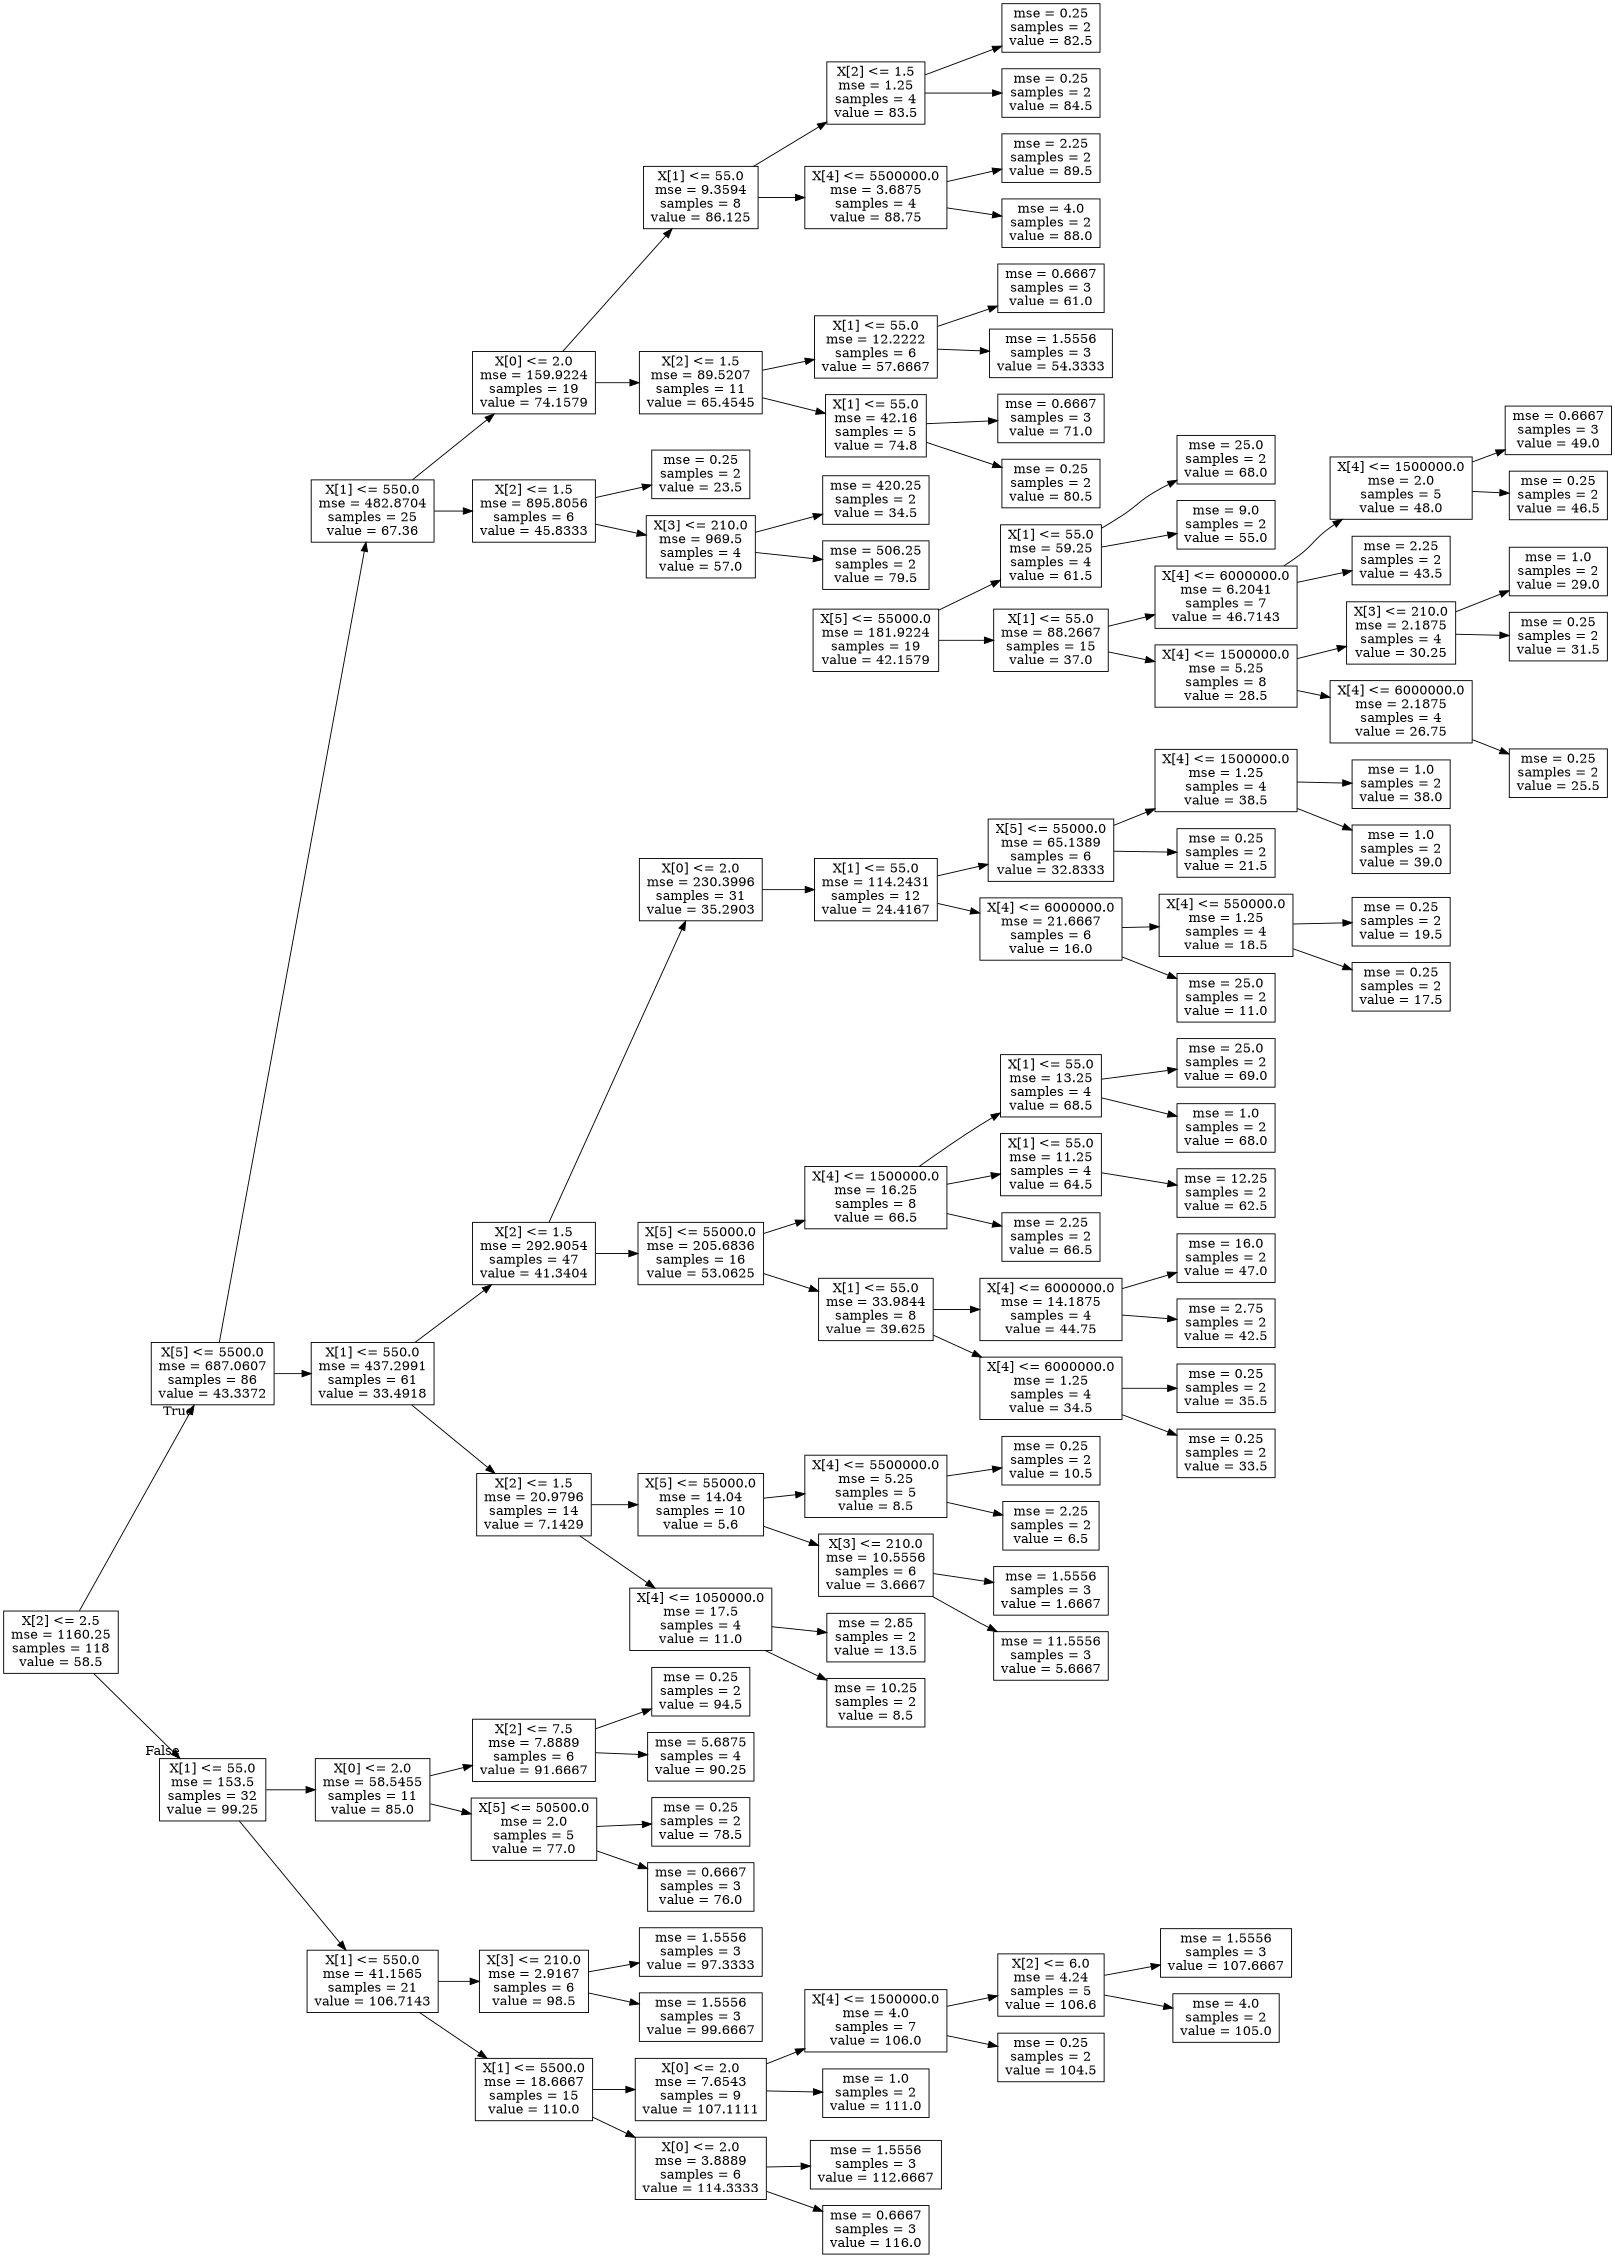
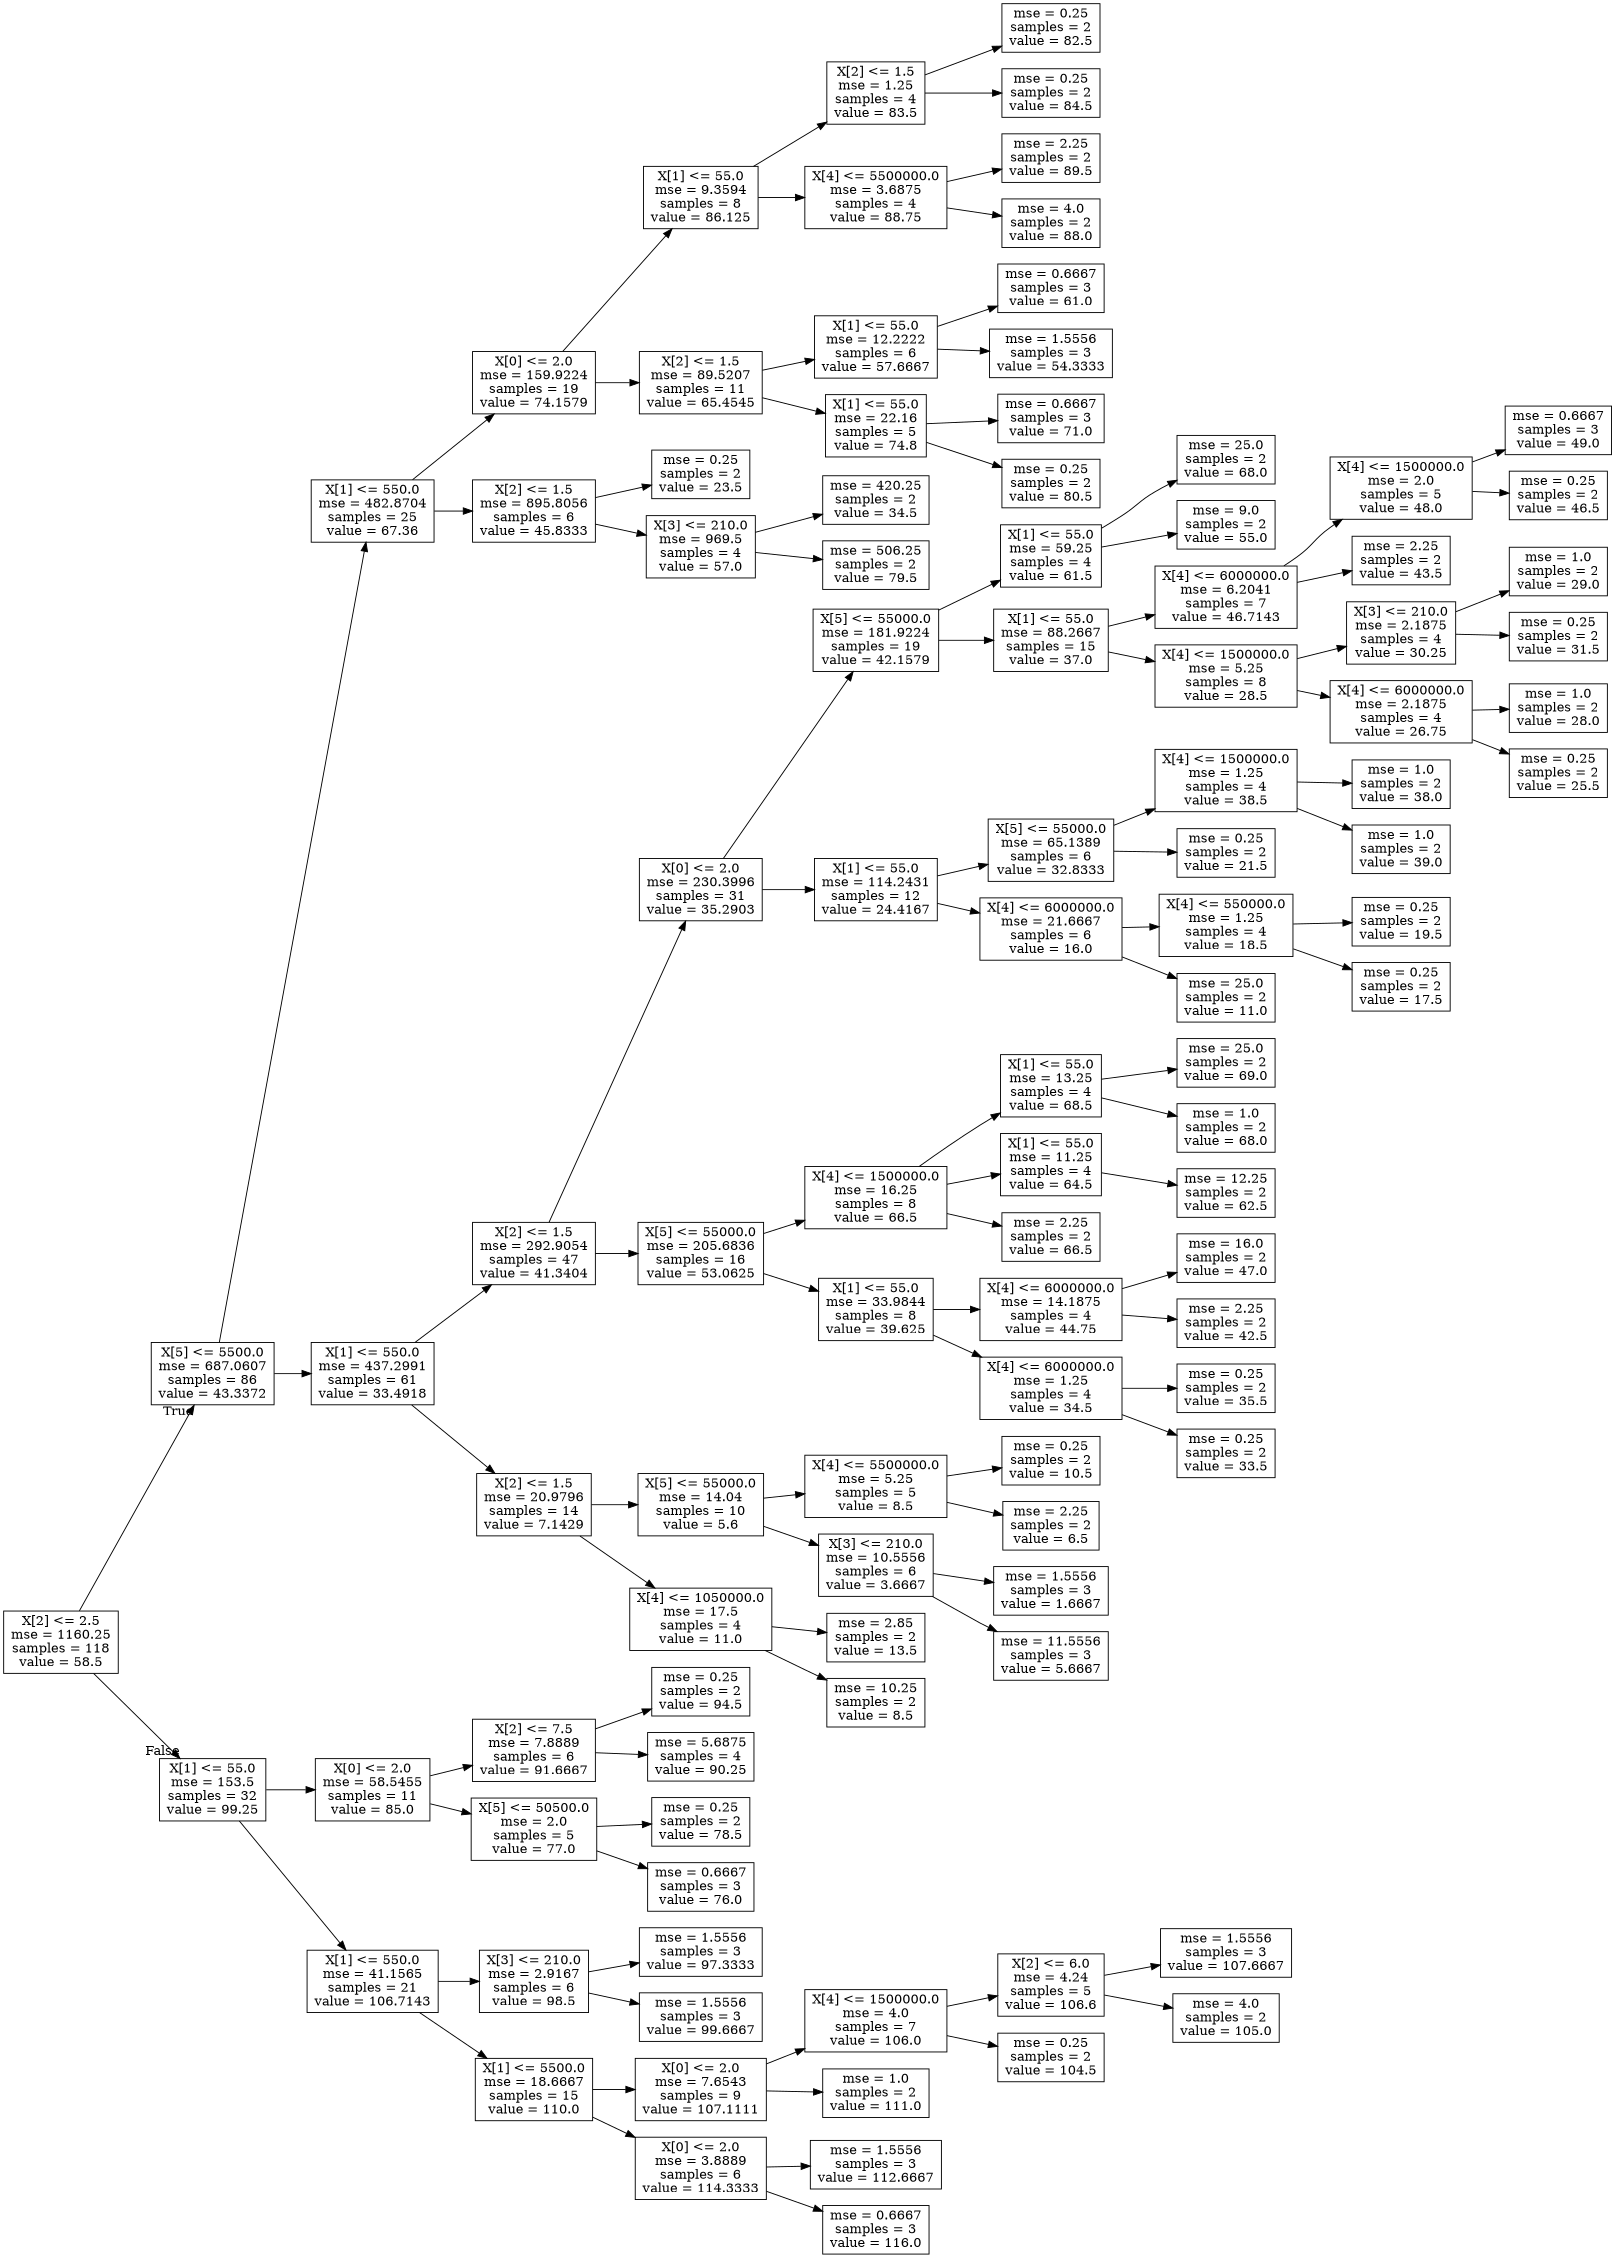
(876, 426) -> (876, 426)
none -> (1558, 708)
none -> (786, 769)
(1226, 1323) -> (1226, 1323)
